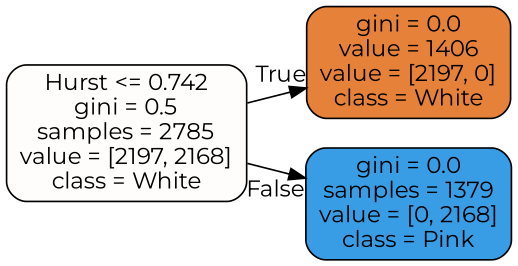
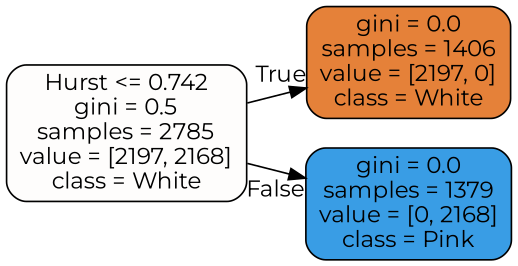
(409, 62) -> (409, 62)
